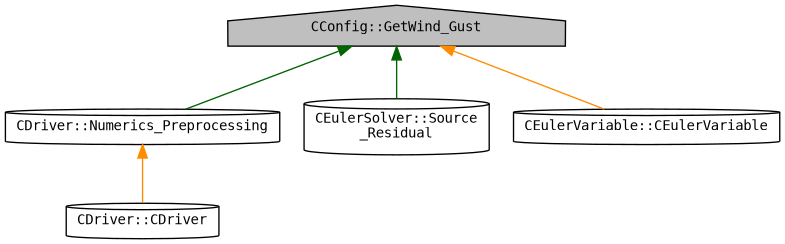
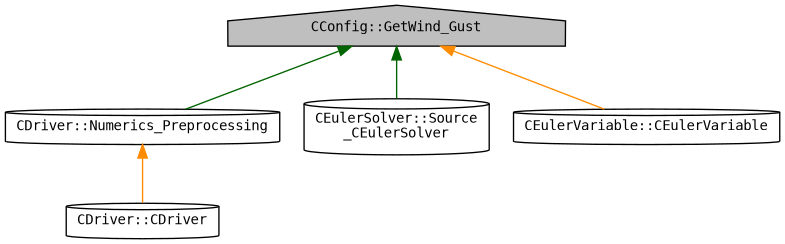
(397, 127) -> (397, 127)
